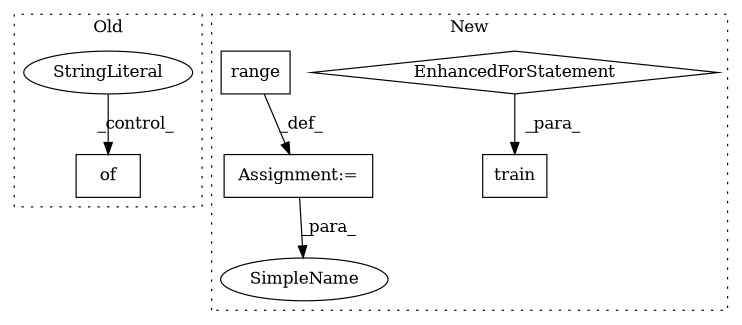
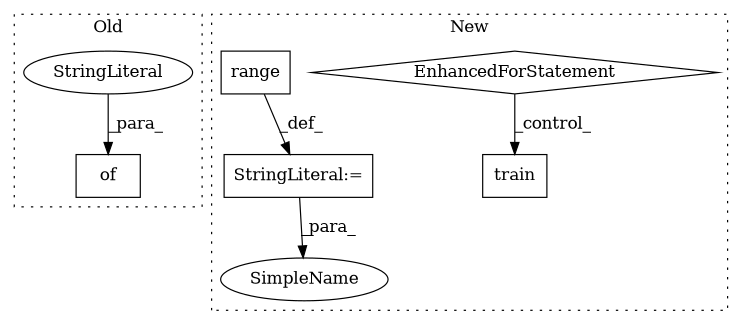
(136, 124) -> (136, 124)
(553, 124) -> (553, 124)
(298, 176) -> (298, 176)
